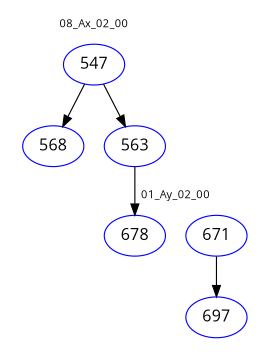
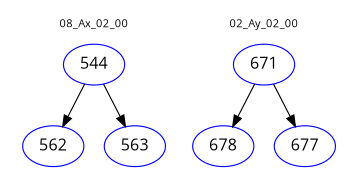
(94, 65) -> (94, 65)
(53, 146) -> (53, 146)
(135, 192) -> (246, 100)
(176, 196) -> (264, 24)
(216, 317) -> (305, 146)
